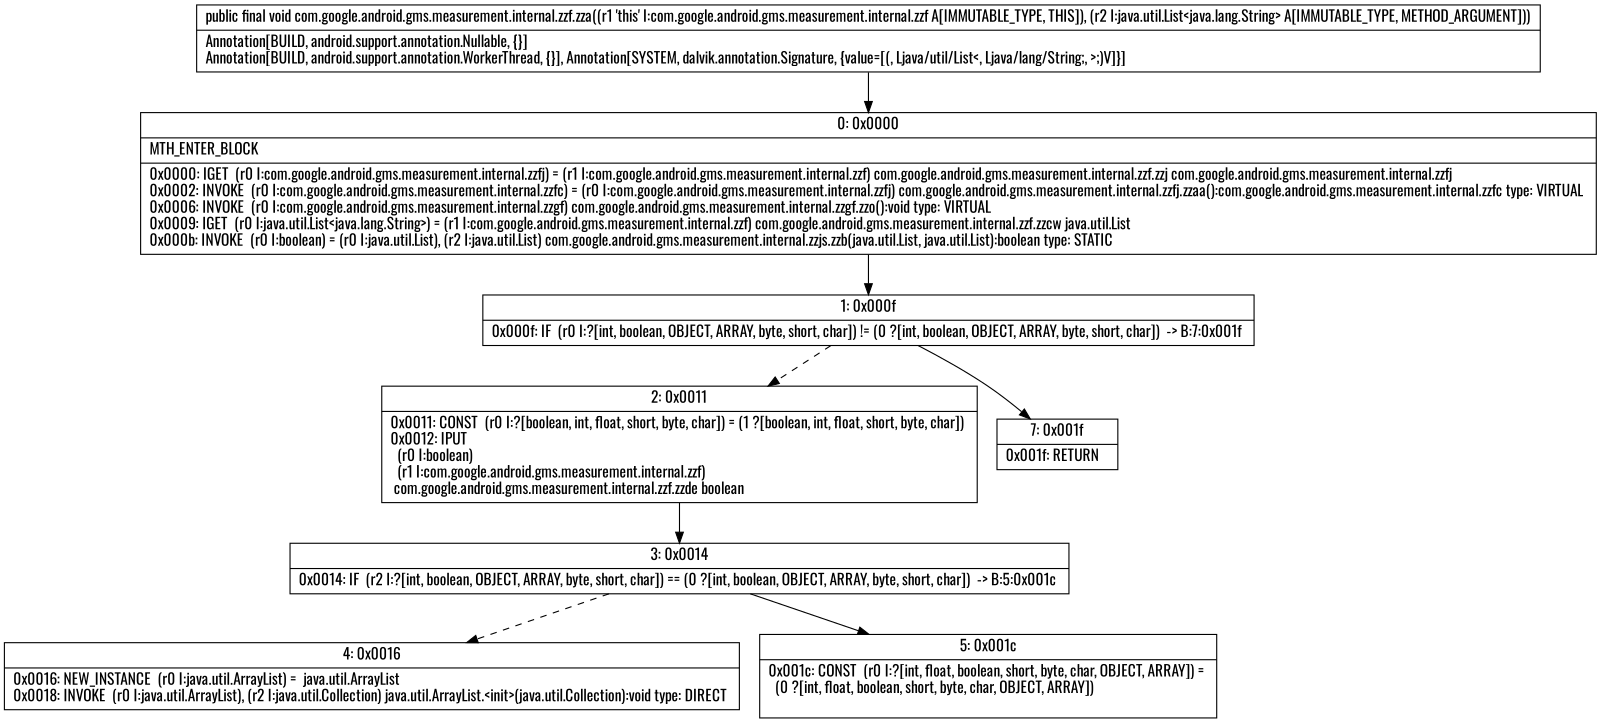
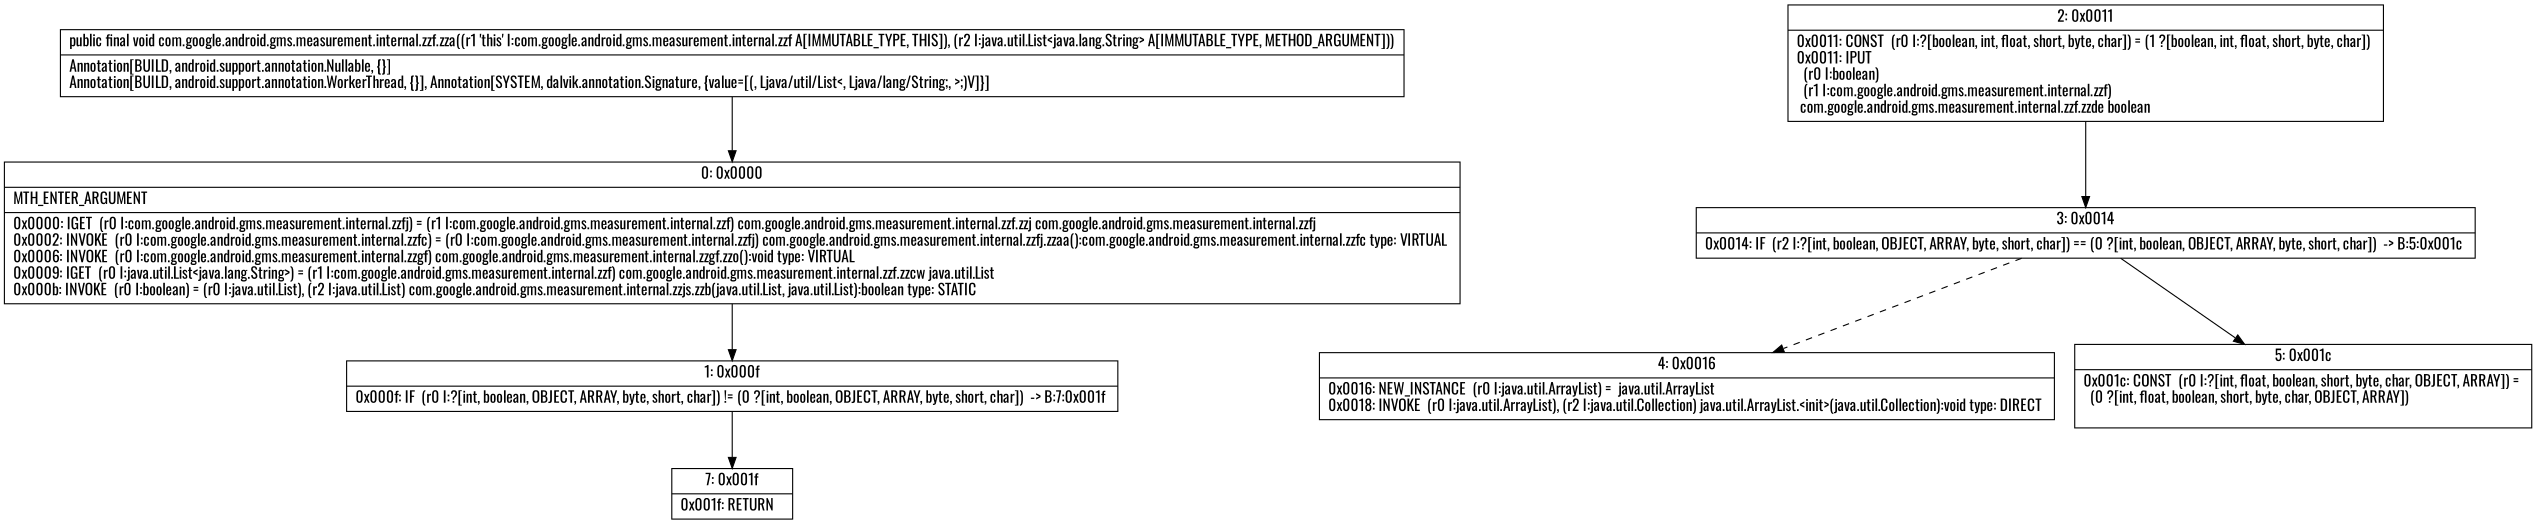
(204, 150) -> (81, 199)
(804, 363) -> none
(432, 440) -> (1838, 59)
